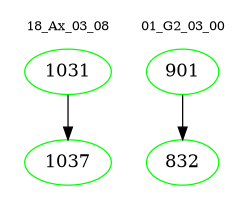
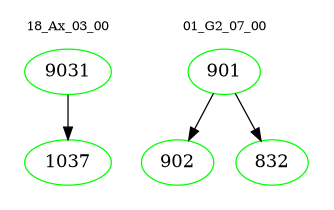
(68, 27) -> (68, 27)
(183, 27) -> (225, 27)
(68, 72) -> (68, 72)
none -> (178, 163)
